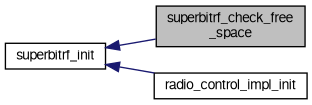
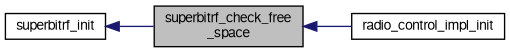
(137, 70) -> (334, 26)
